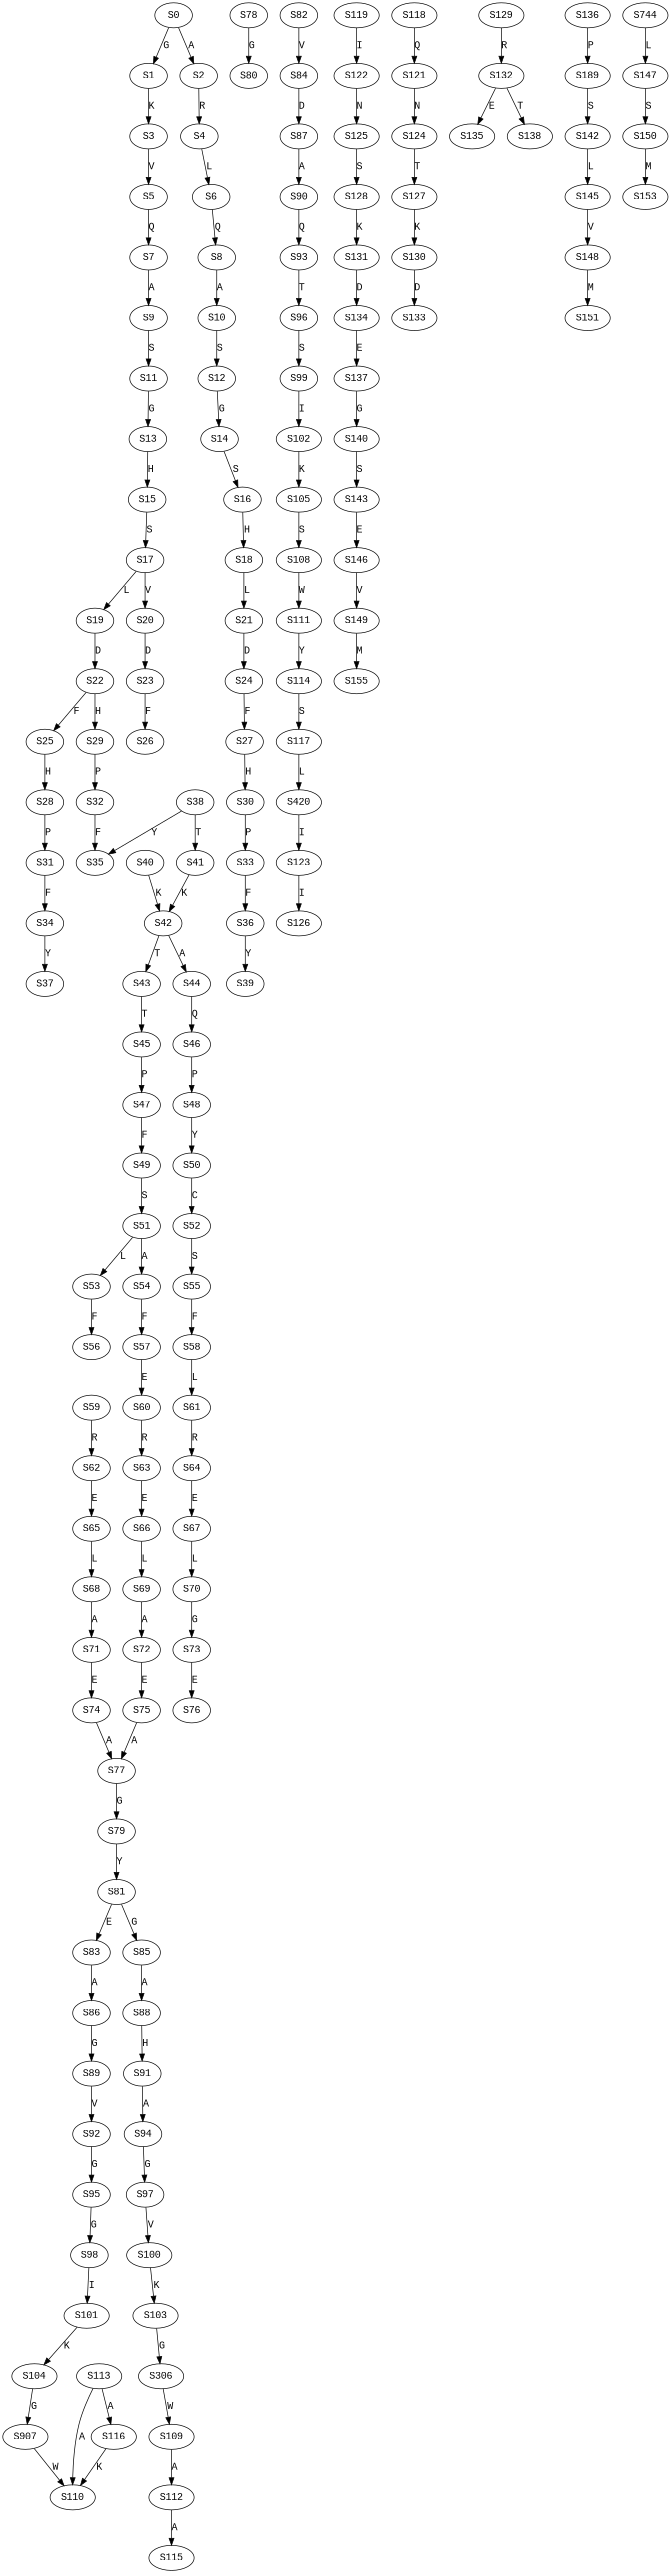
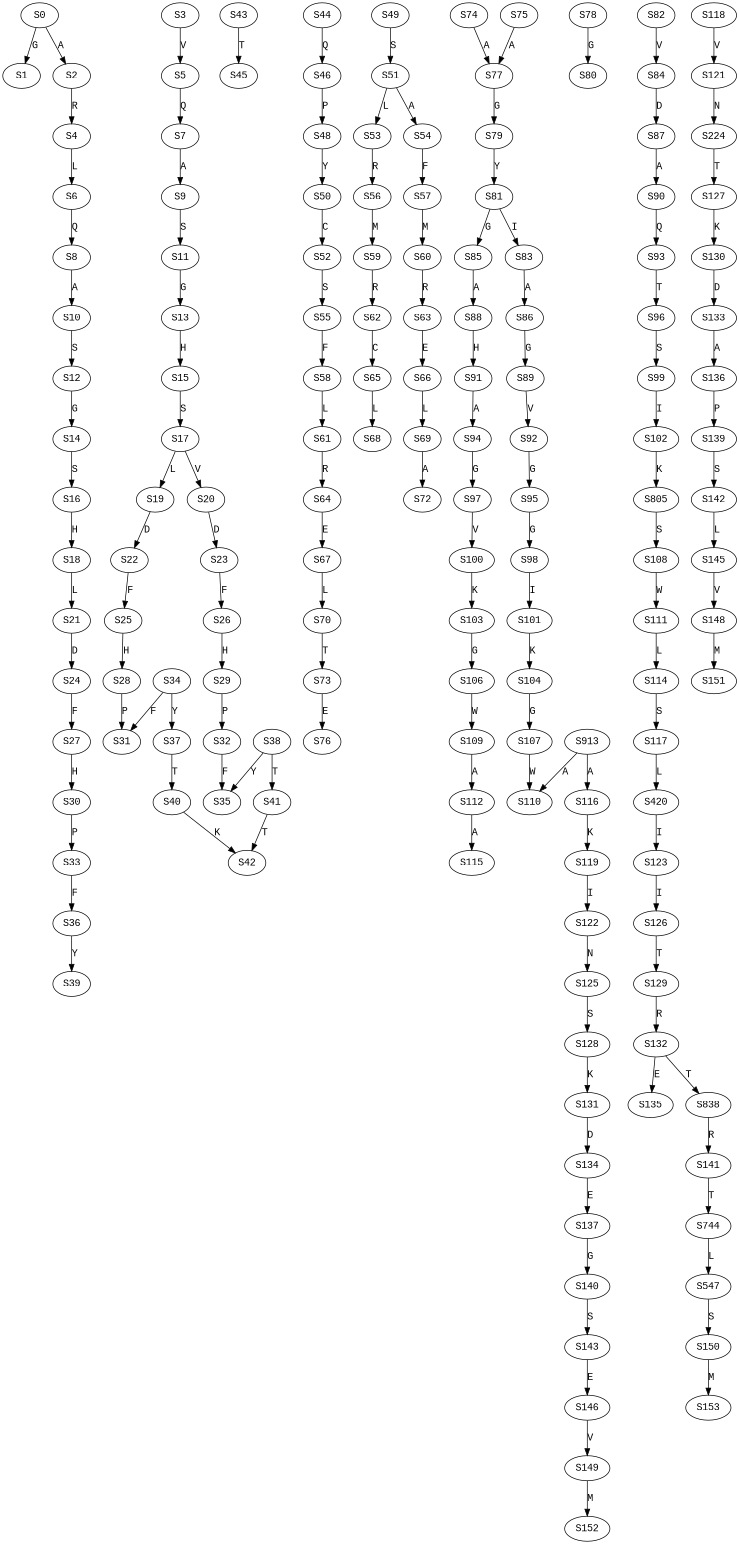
(418, 46) -> (717, 46)
(588, 76) -> (714, 439)
(645, 76) -> (708, 1287)
(149, 103) -> none
(414, 136) -> (714, 136)
(530, 136) -> (708, 1105)
none -> (372, 224)
none -> (714, 345)
(299, 500) -> (656, 500)
(302, 651) -> (659, 651)
(357, 681) -> (587, 1529)
(95, 708) -> (222, 647)
none -> (172, 769)
(45, 890) -> (149, 709)
(184, 893) -> (265, 833)
(154, 950) -> none
(176, 950) -> none
none -> (656, 950)
(142, 1105) -> none
none -> (708, 1166)
(95, 1317) -> (375, 167)
(145, 1377) -> (426, 227)
(95, 1498) -> (375, 348)
(195, 1620) -> (325, 651)
(92, 1650) -> none
(142, 1677) -> none
(109, 1922) -> (515, 227)
(99, 2376) -> (587, 742)
(161, 2376) -> (472, 681)
(25, 2437) -> (530, 742)
(95, 2464) -> (587, 829)
